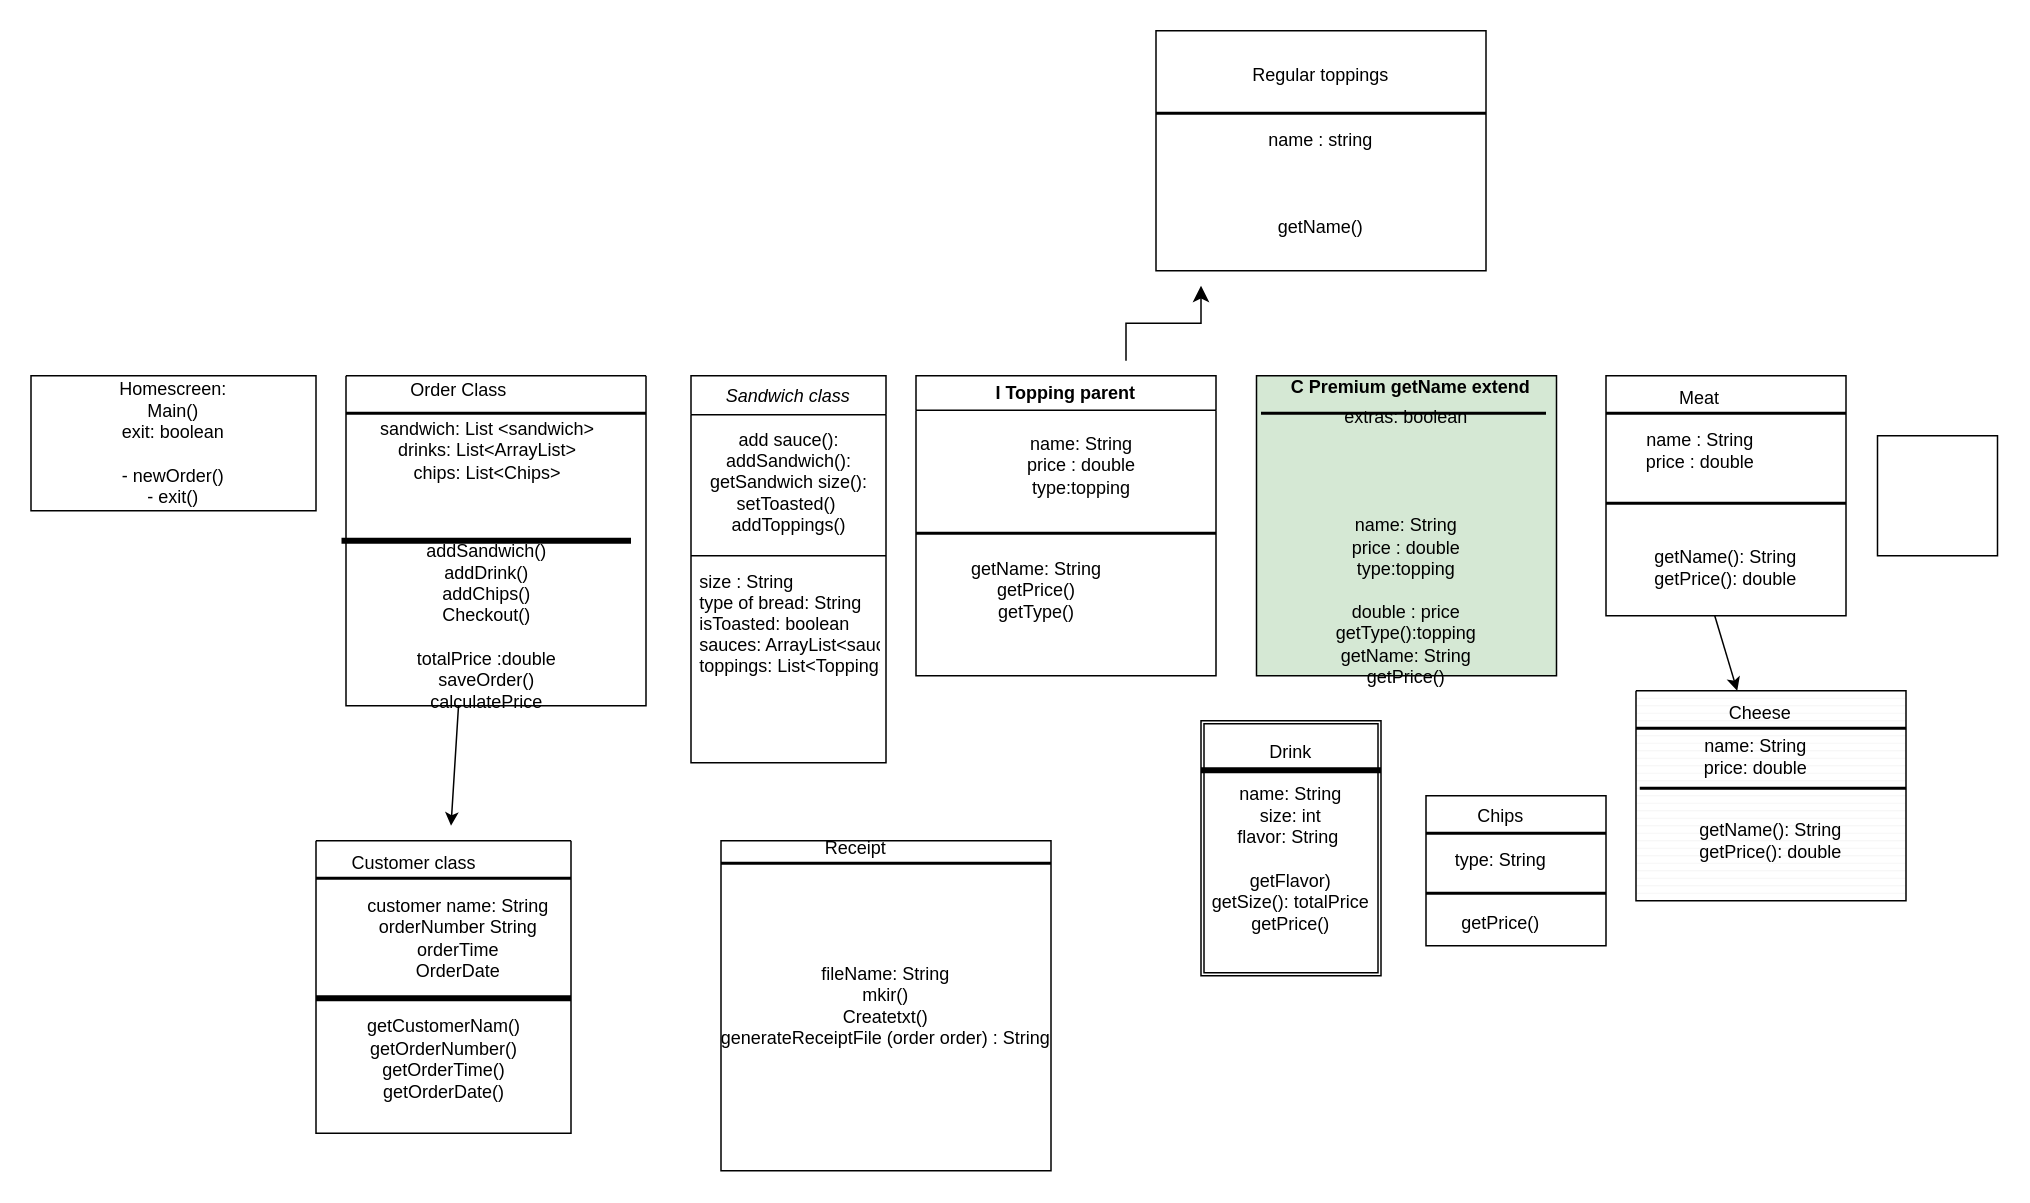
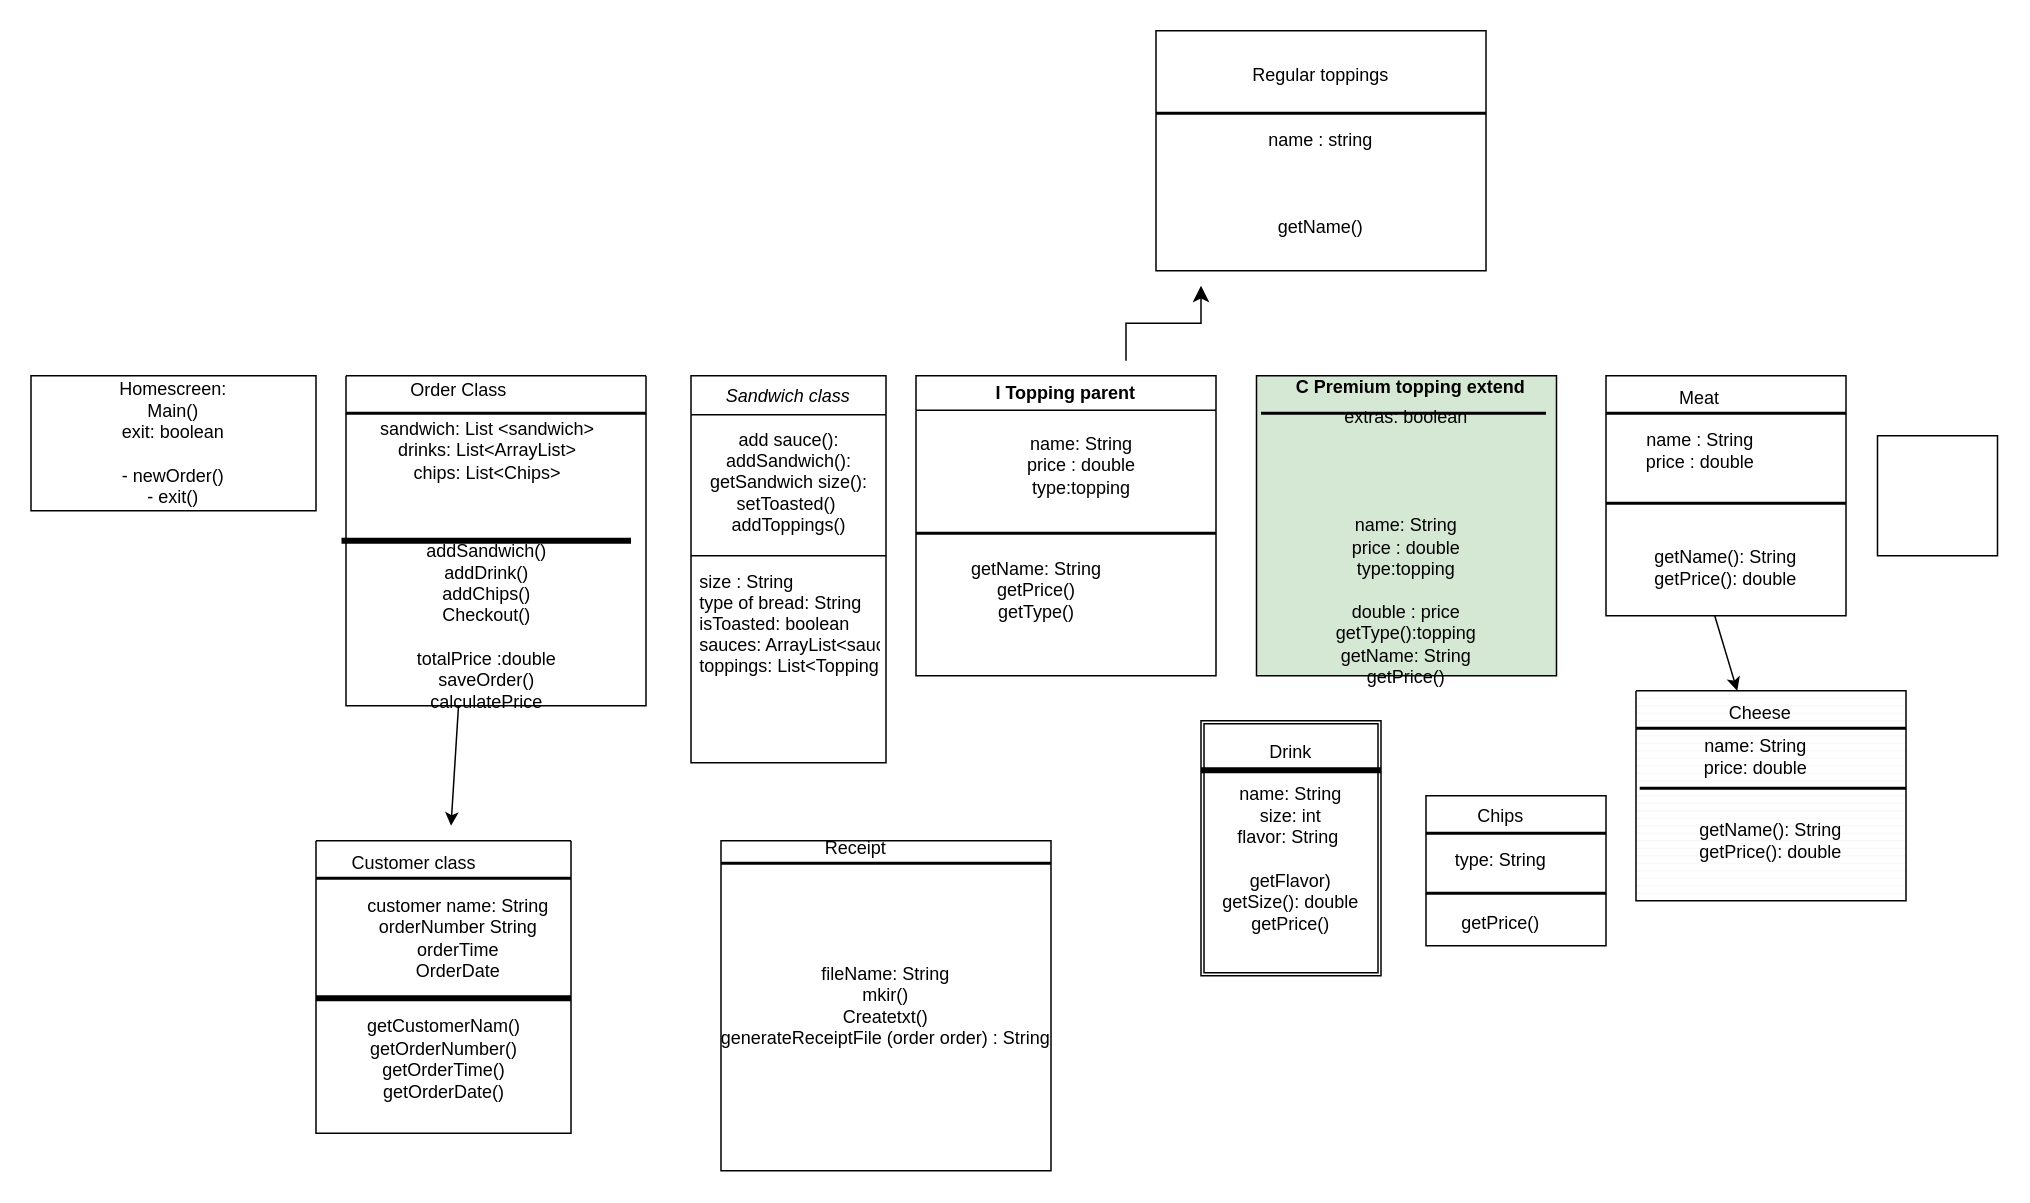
(1411, 398) -> (1411, 398)
(1291, 848) -> (1291, 848)
